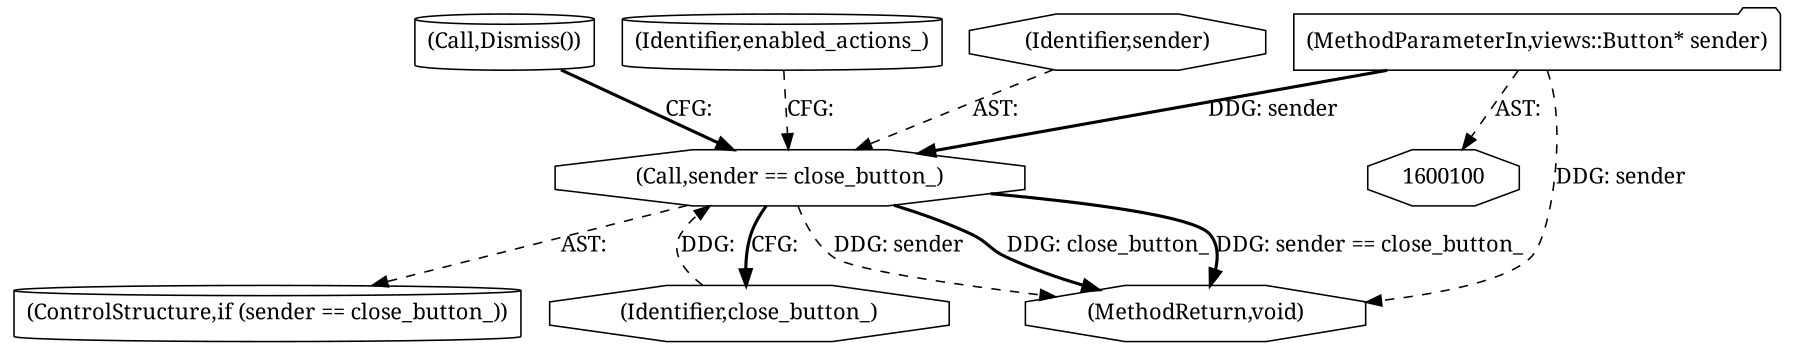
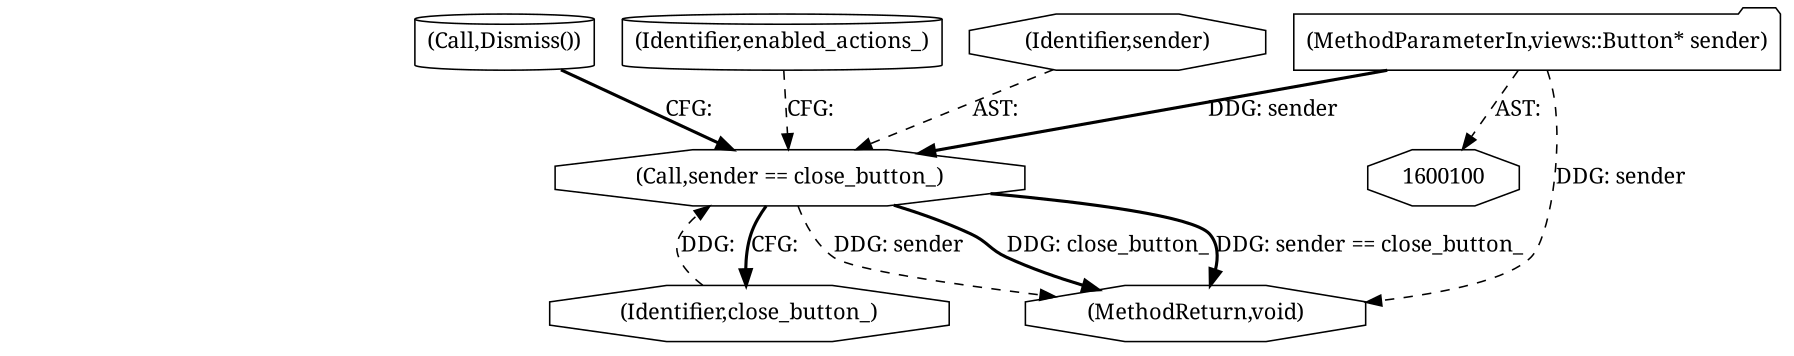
(267, 314) -> none
